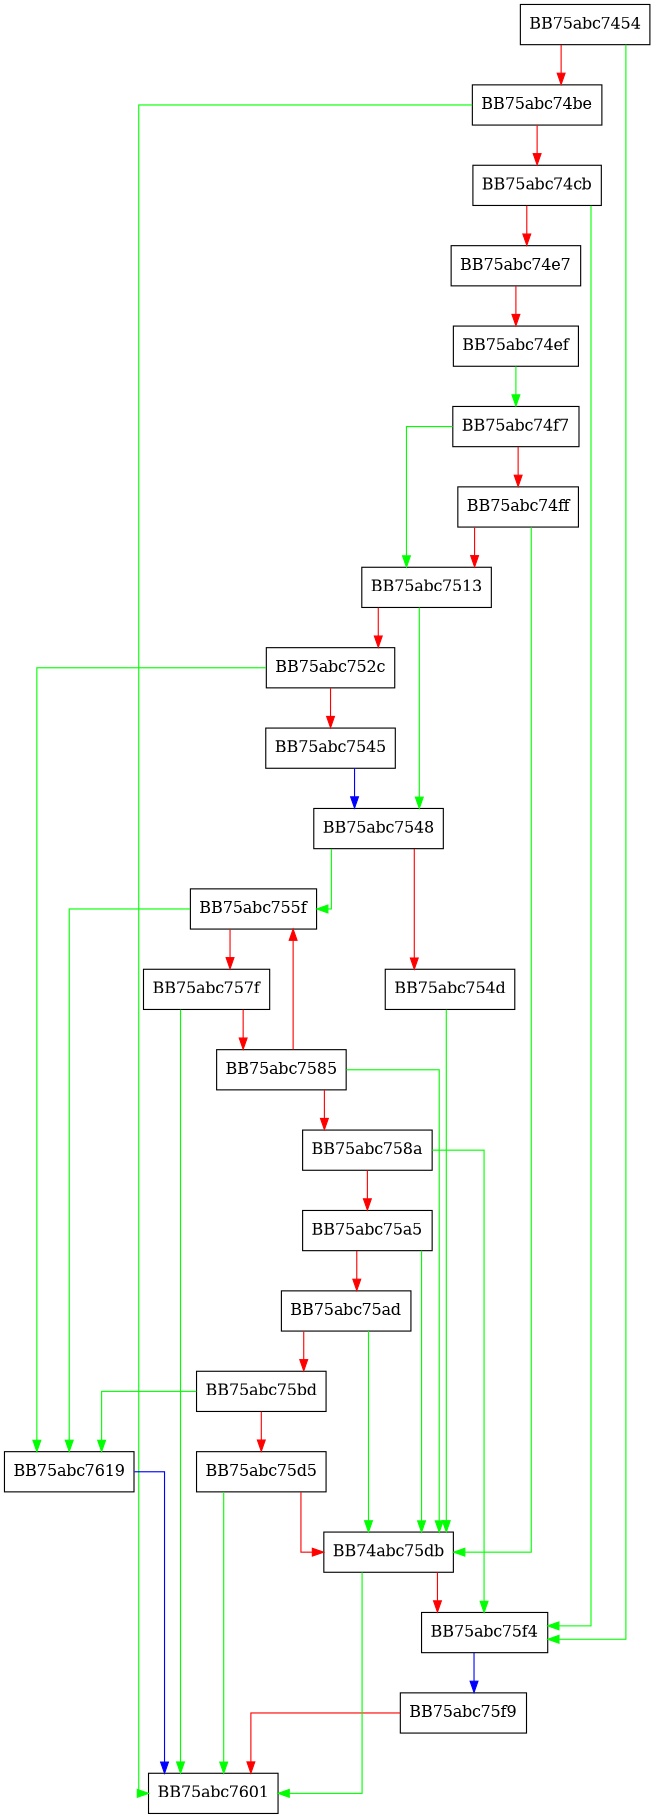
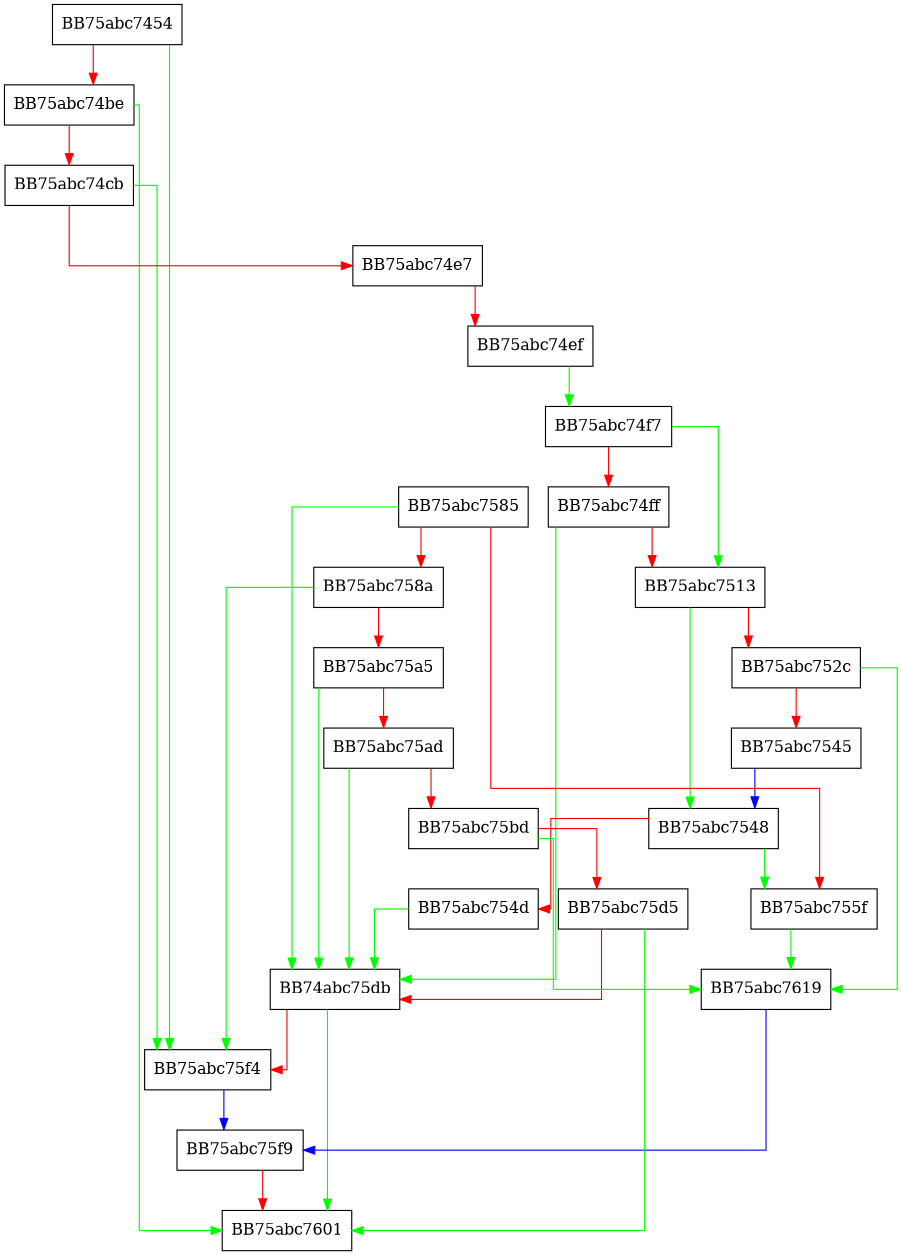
(207, 989) -> none
(165, 1602) -> (611, 1150)
